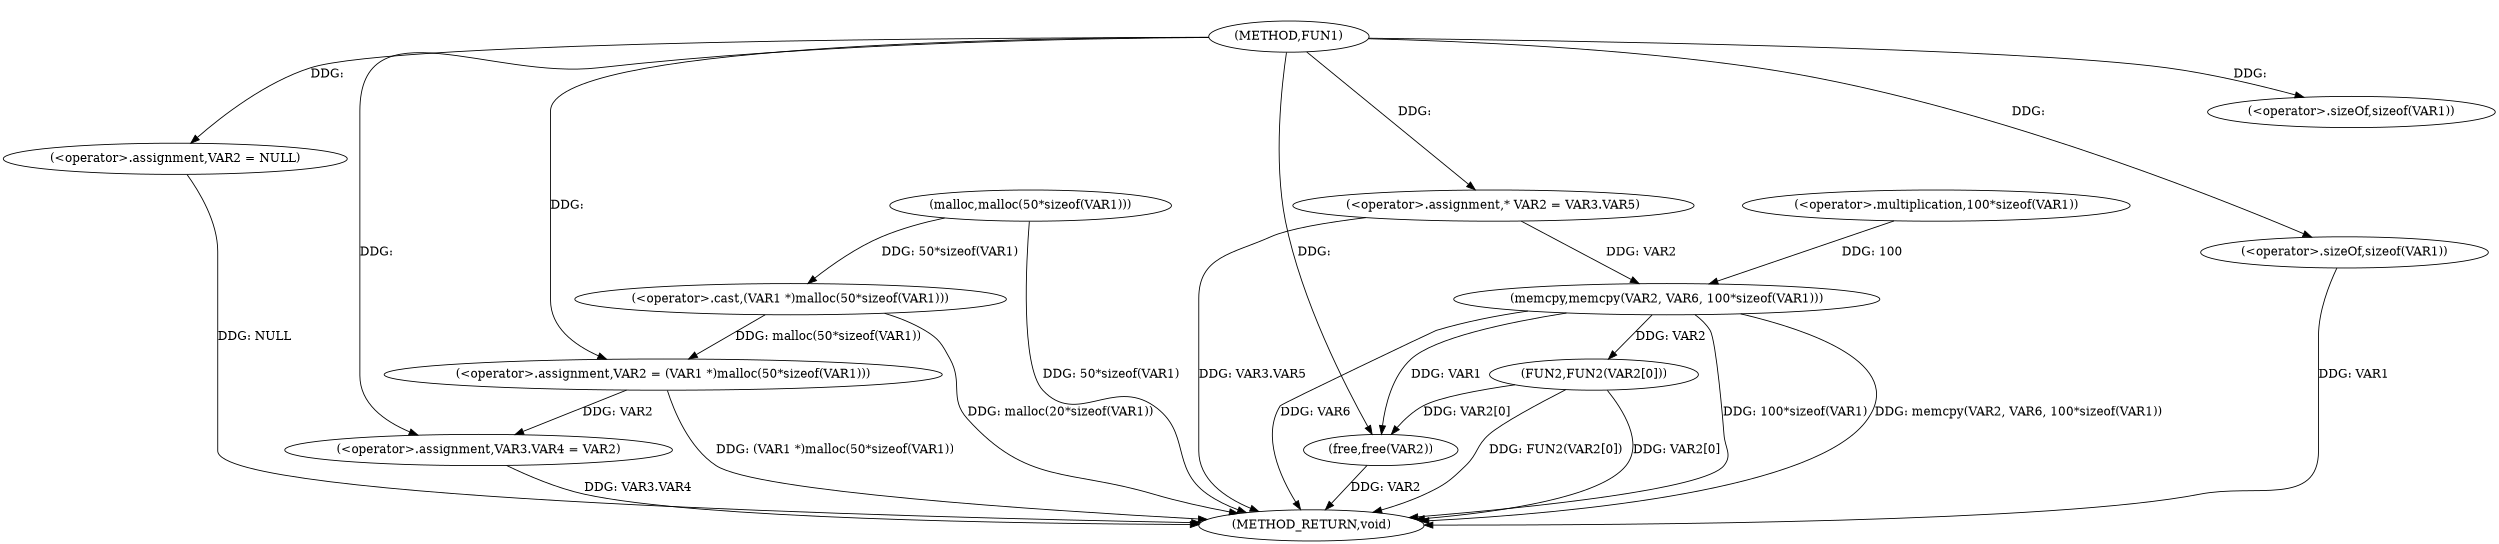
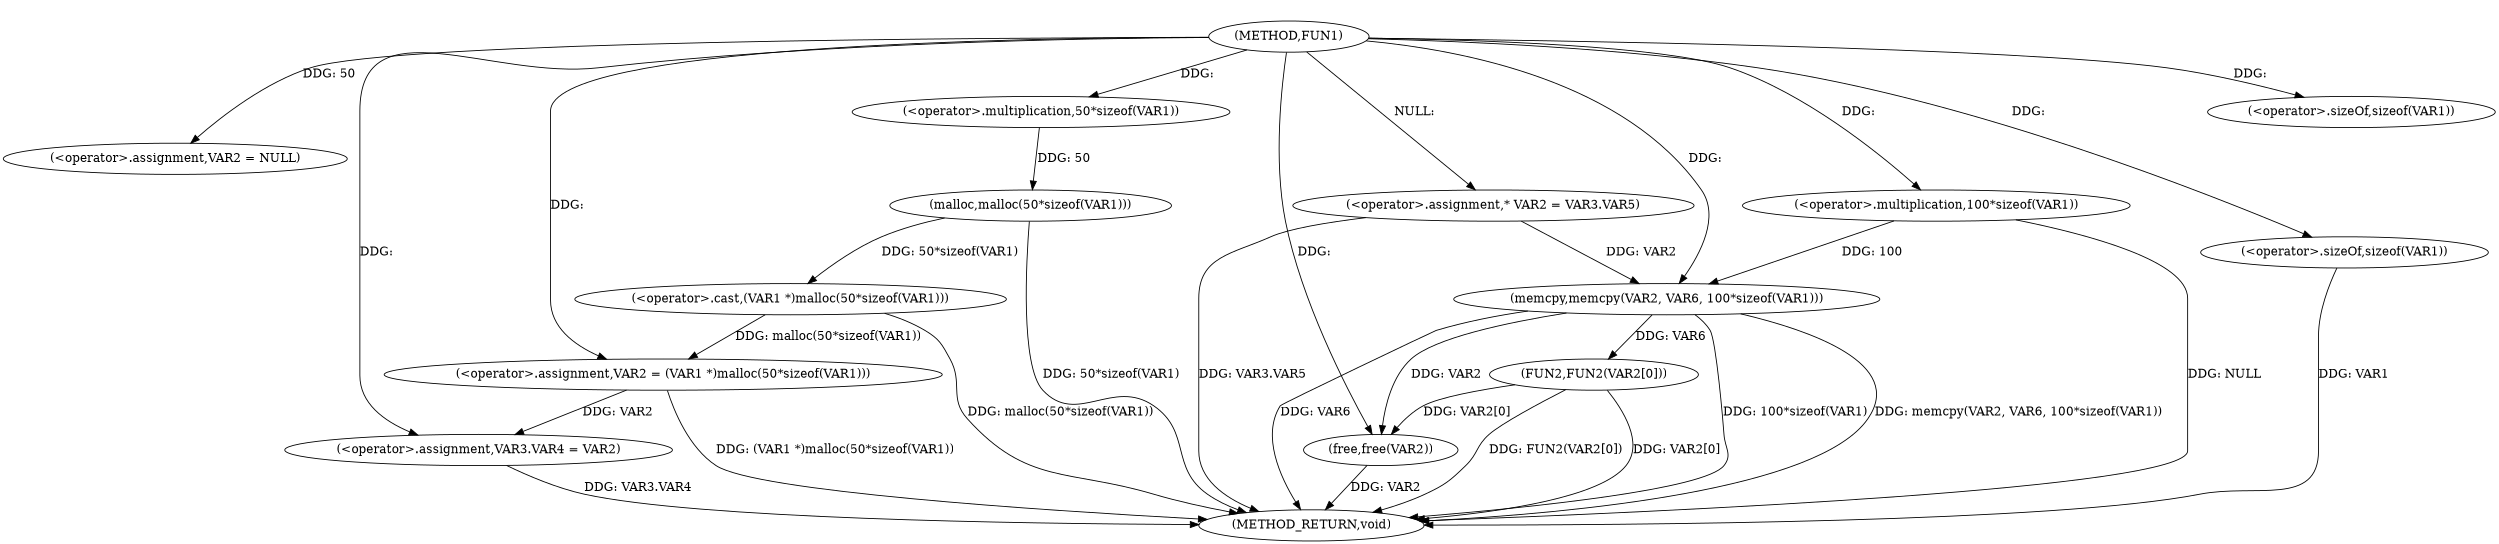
none -> (1744, 73)
(329, 74) -> (329, 74)
none -> (1593, 100)
none -> (1041, 112)
(1417, 112) -> (1417, 112)
(1671, 337) -> (1671, 337)
(1447, 375) -> (1447, 375)
(1061, 412) -> (1061, 412)
(560, 500) -> (1985, 489)
